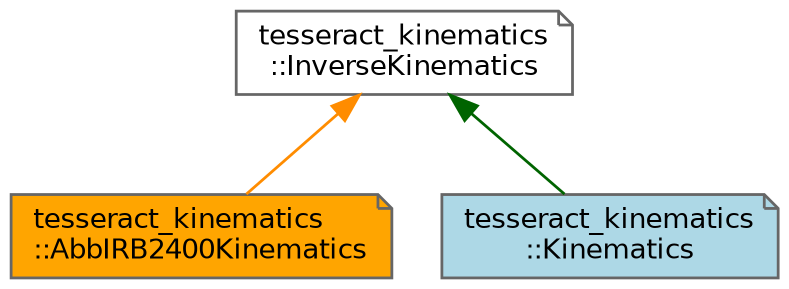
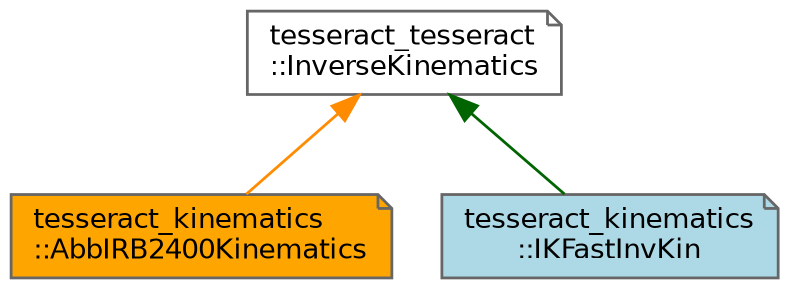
(404, 53) -> (404, 53)
(610, 236) -> (610, 236)
